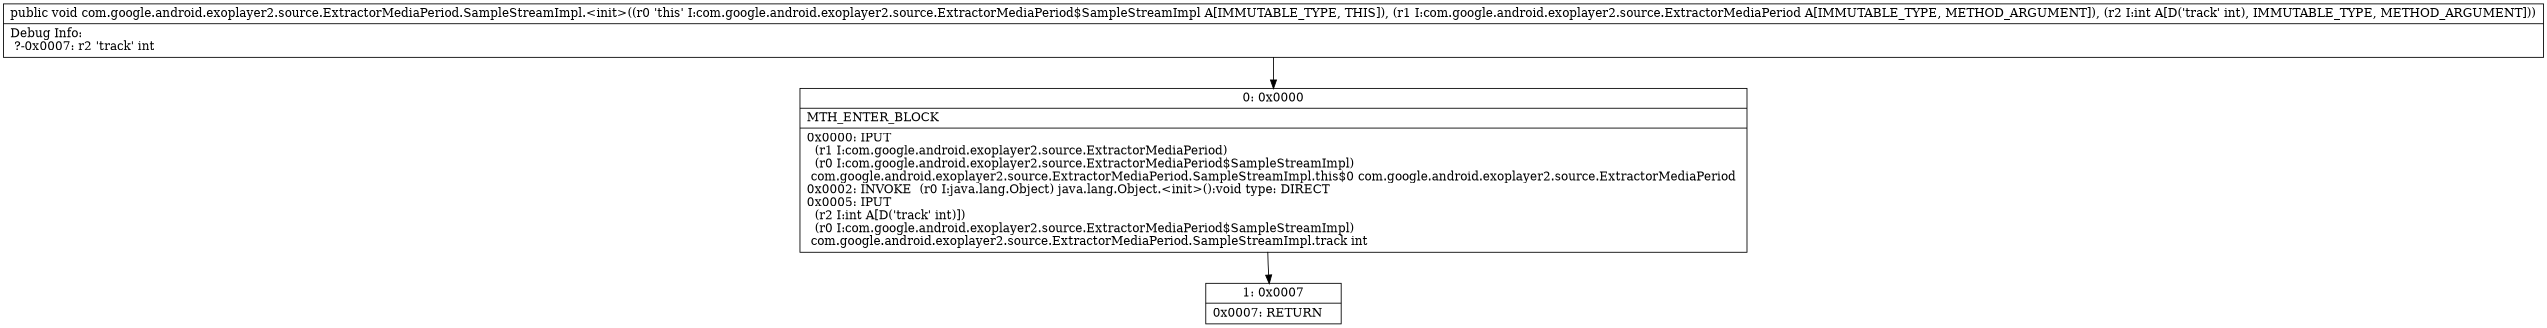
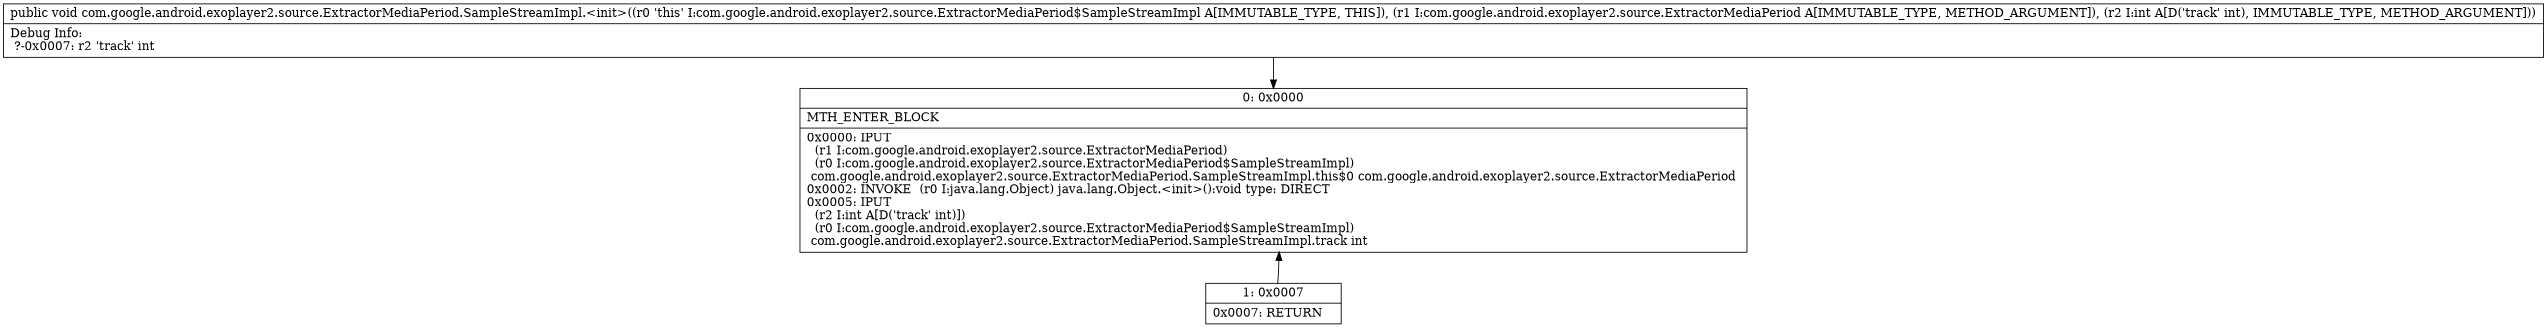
(1268, 263) -> (1278, 272)
